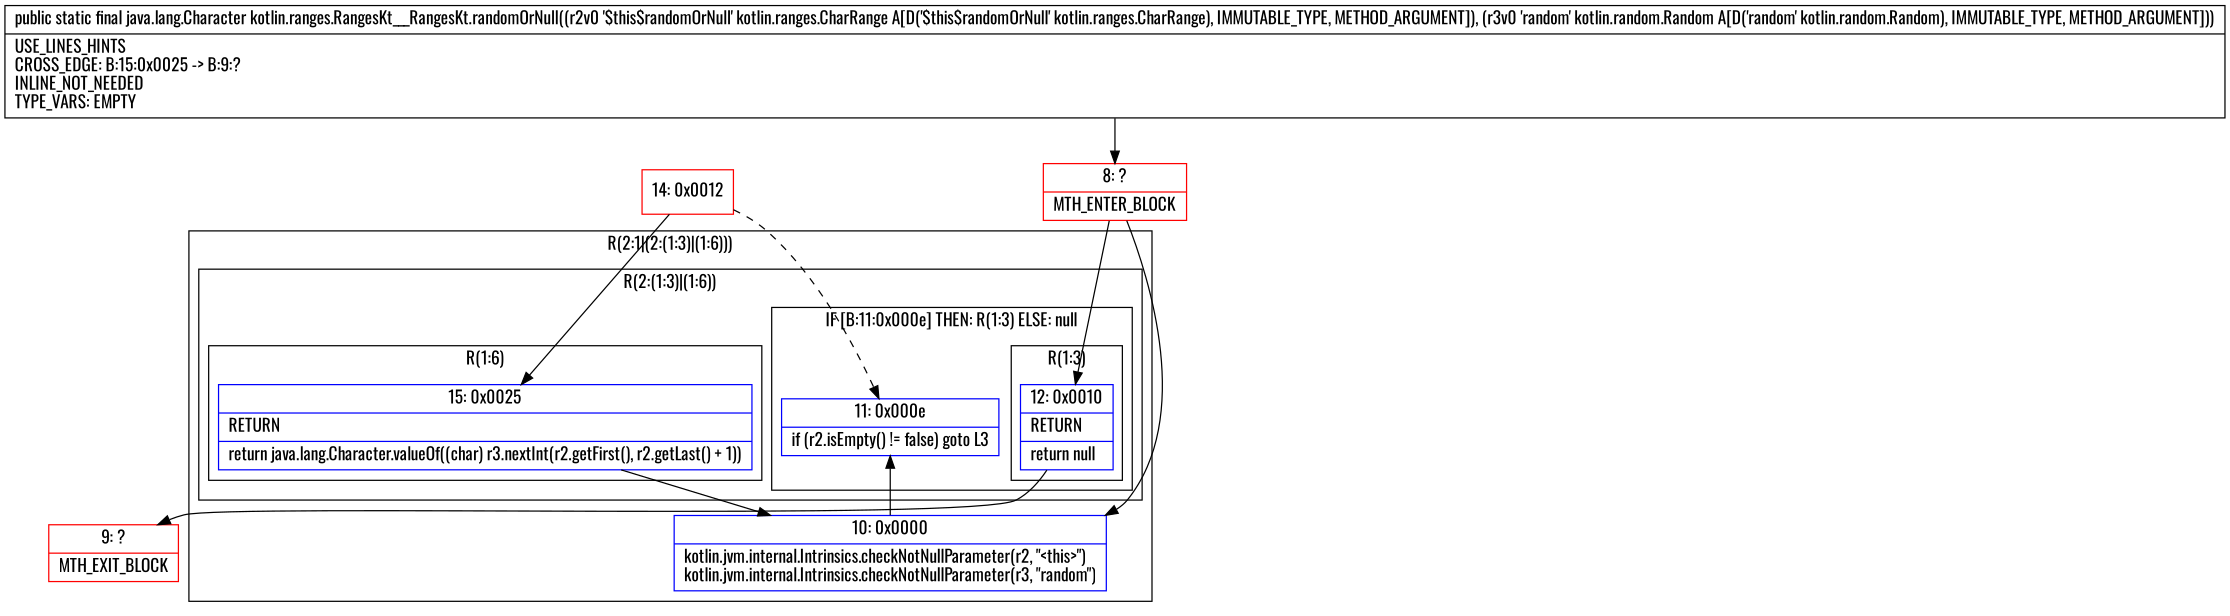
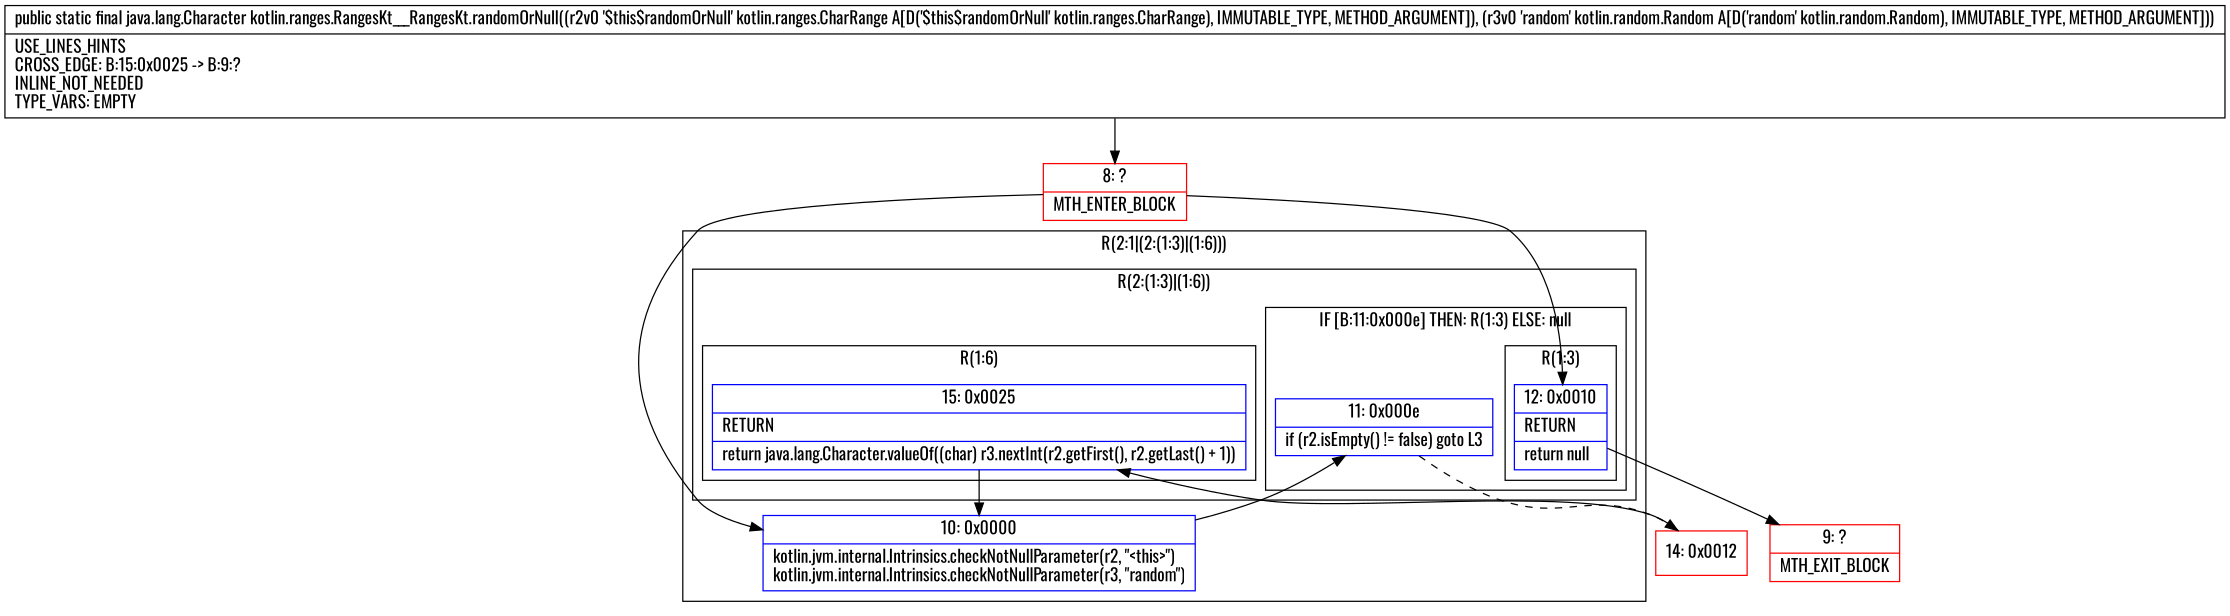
(817, 288) -> (1539, 508)
